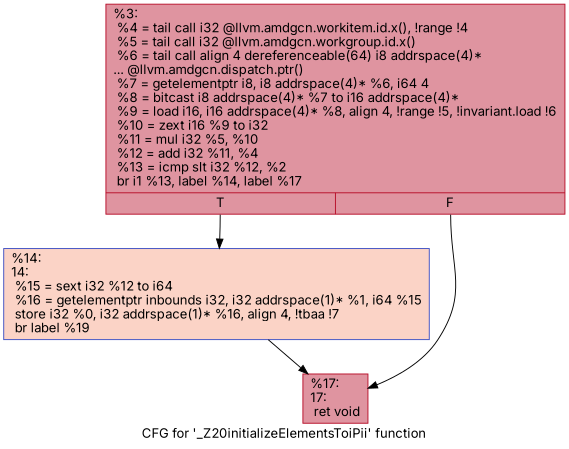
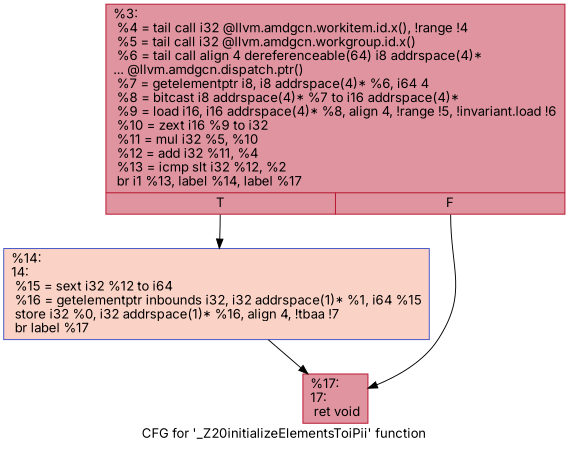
(51, 328) -> (51, 328)
